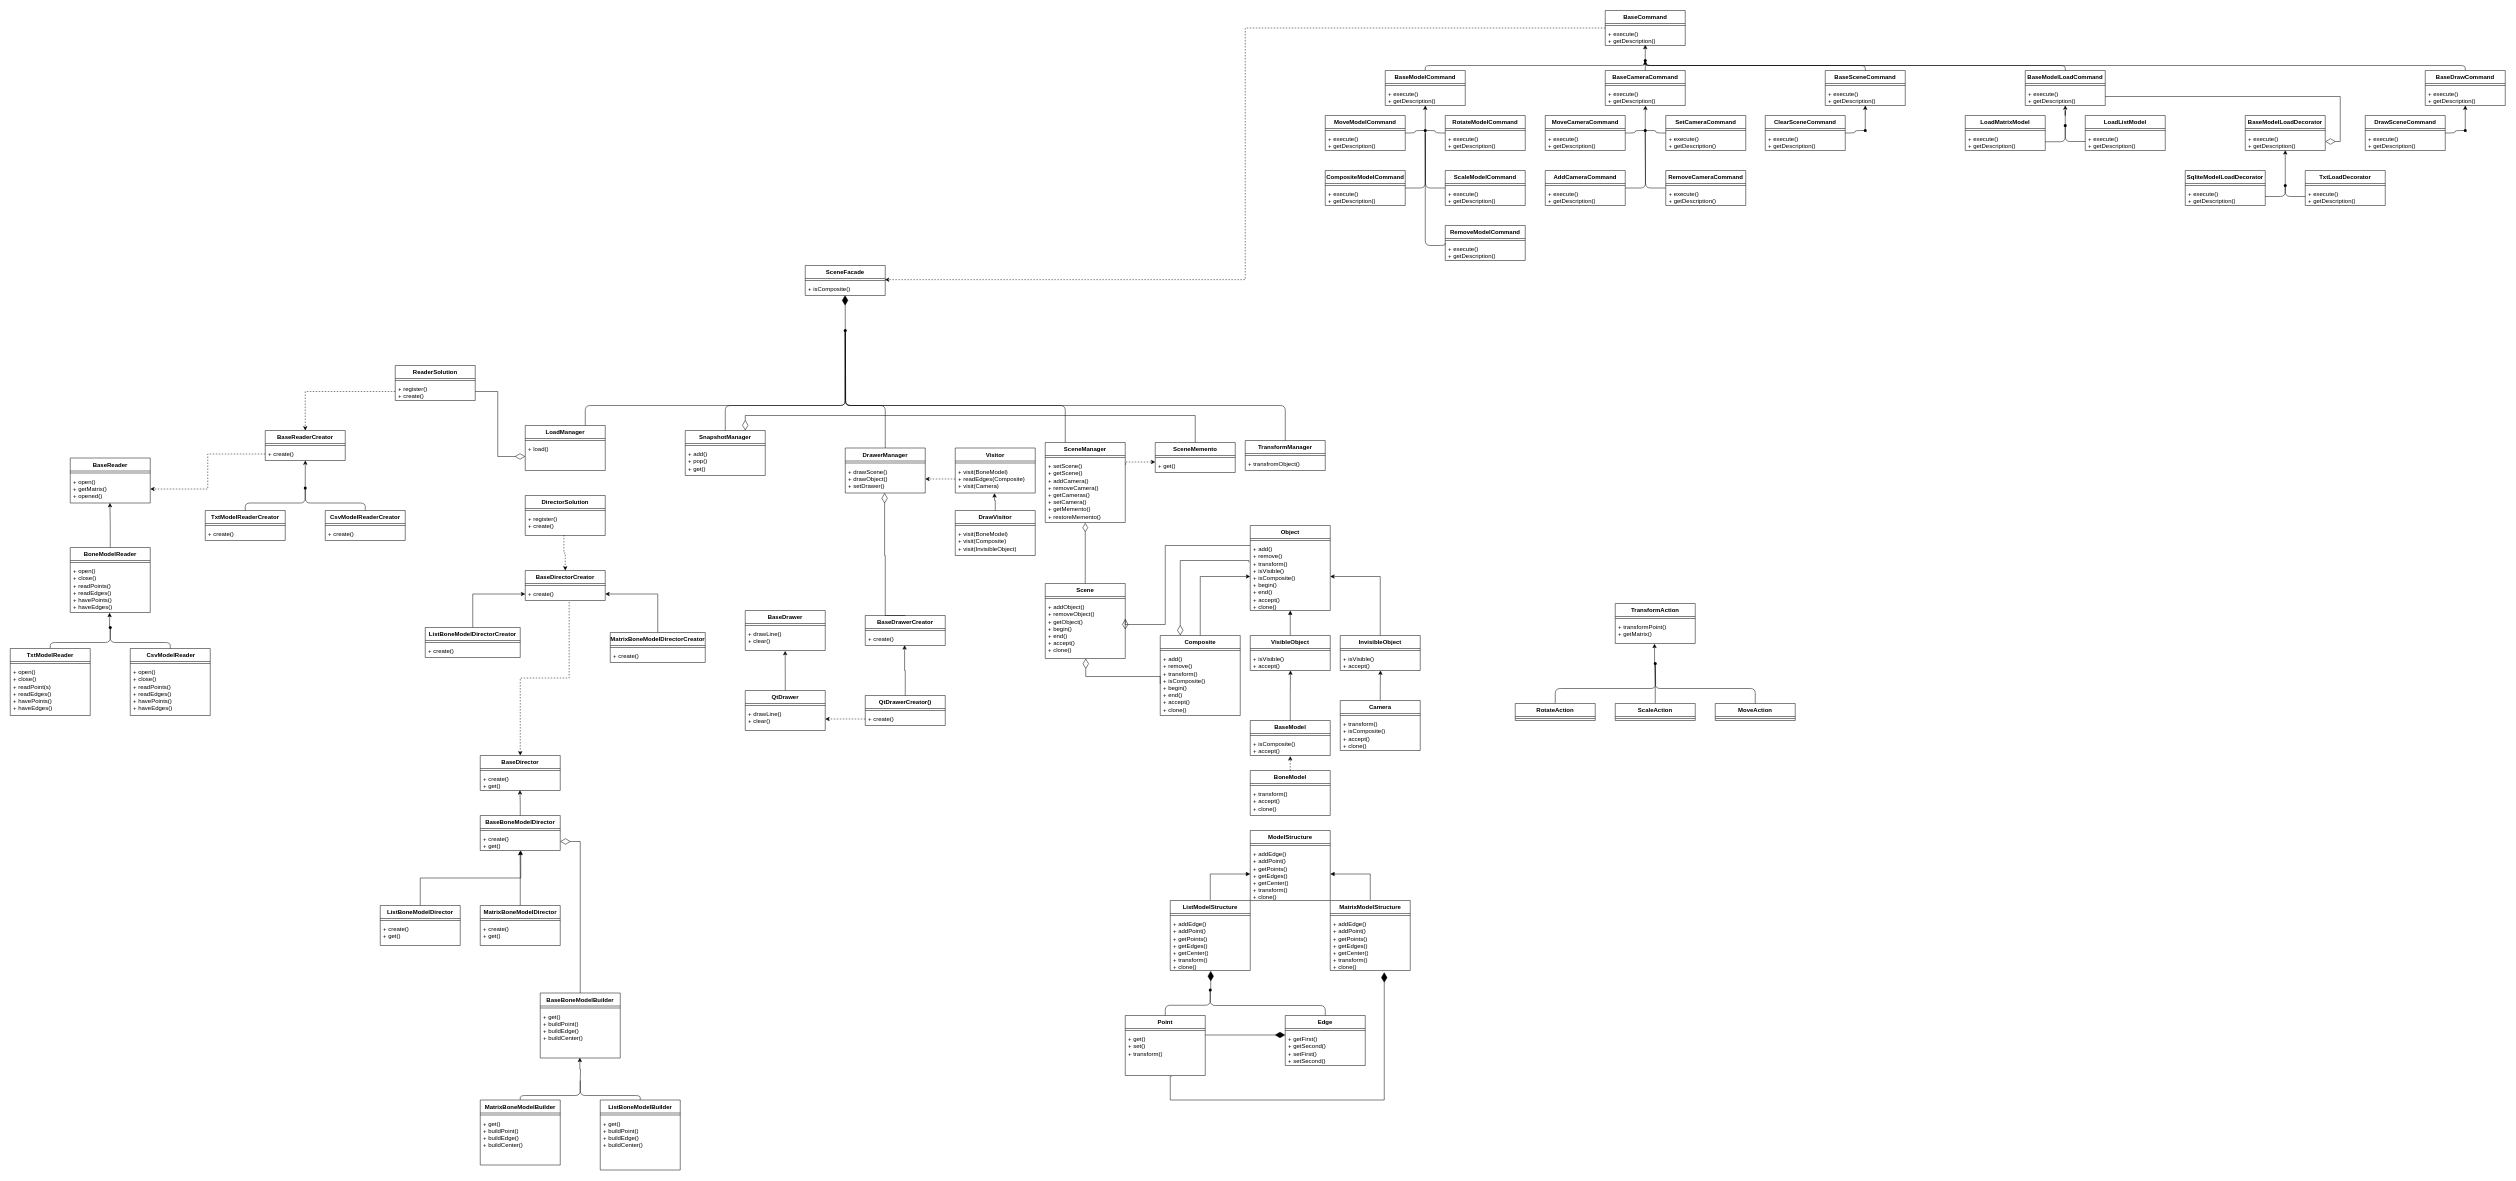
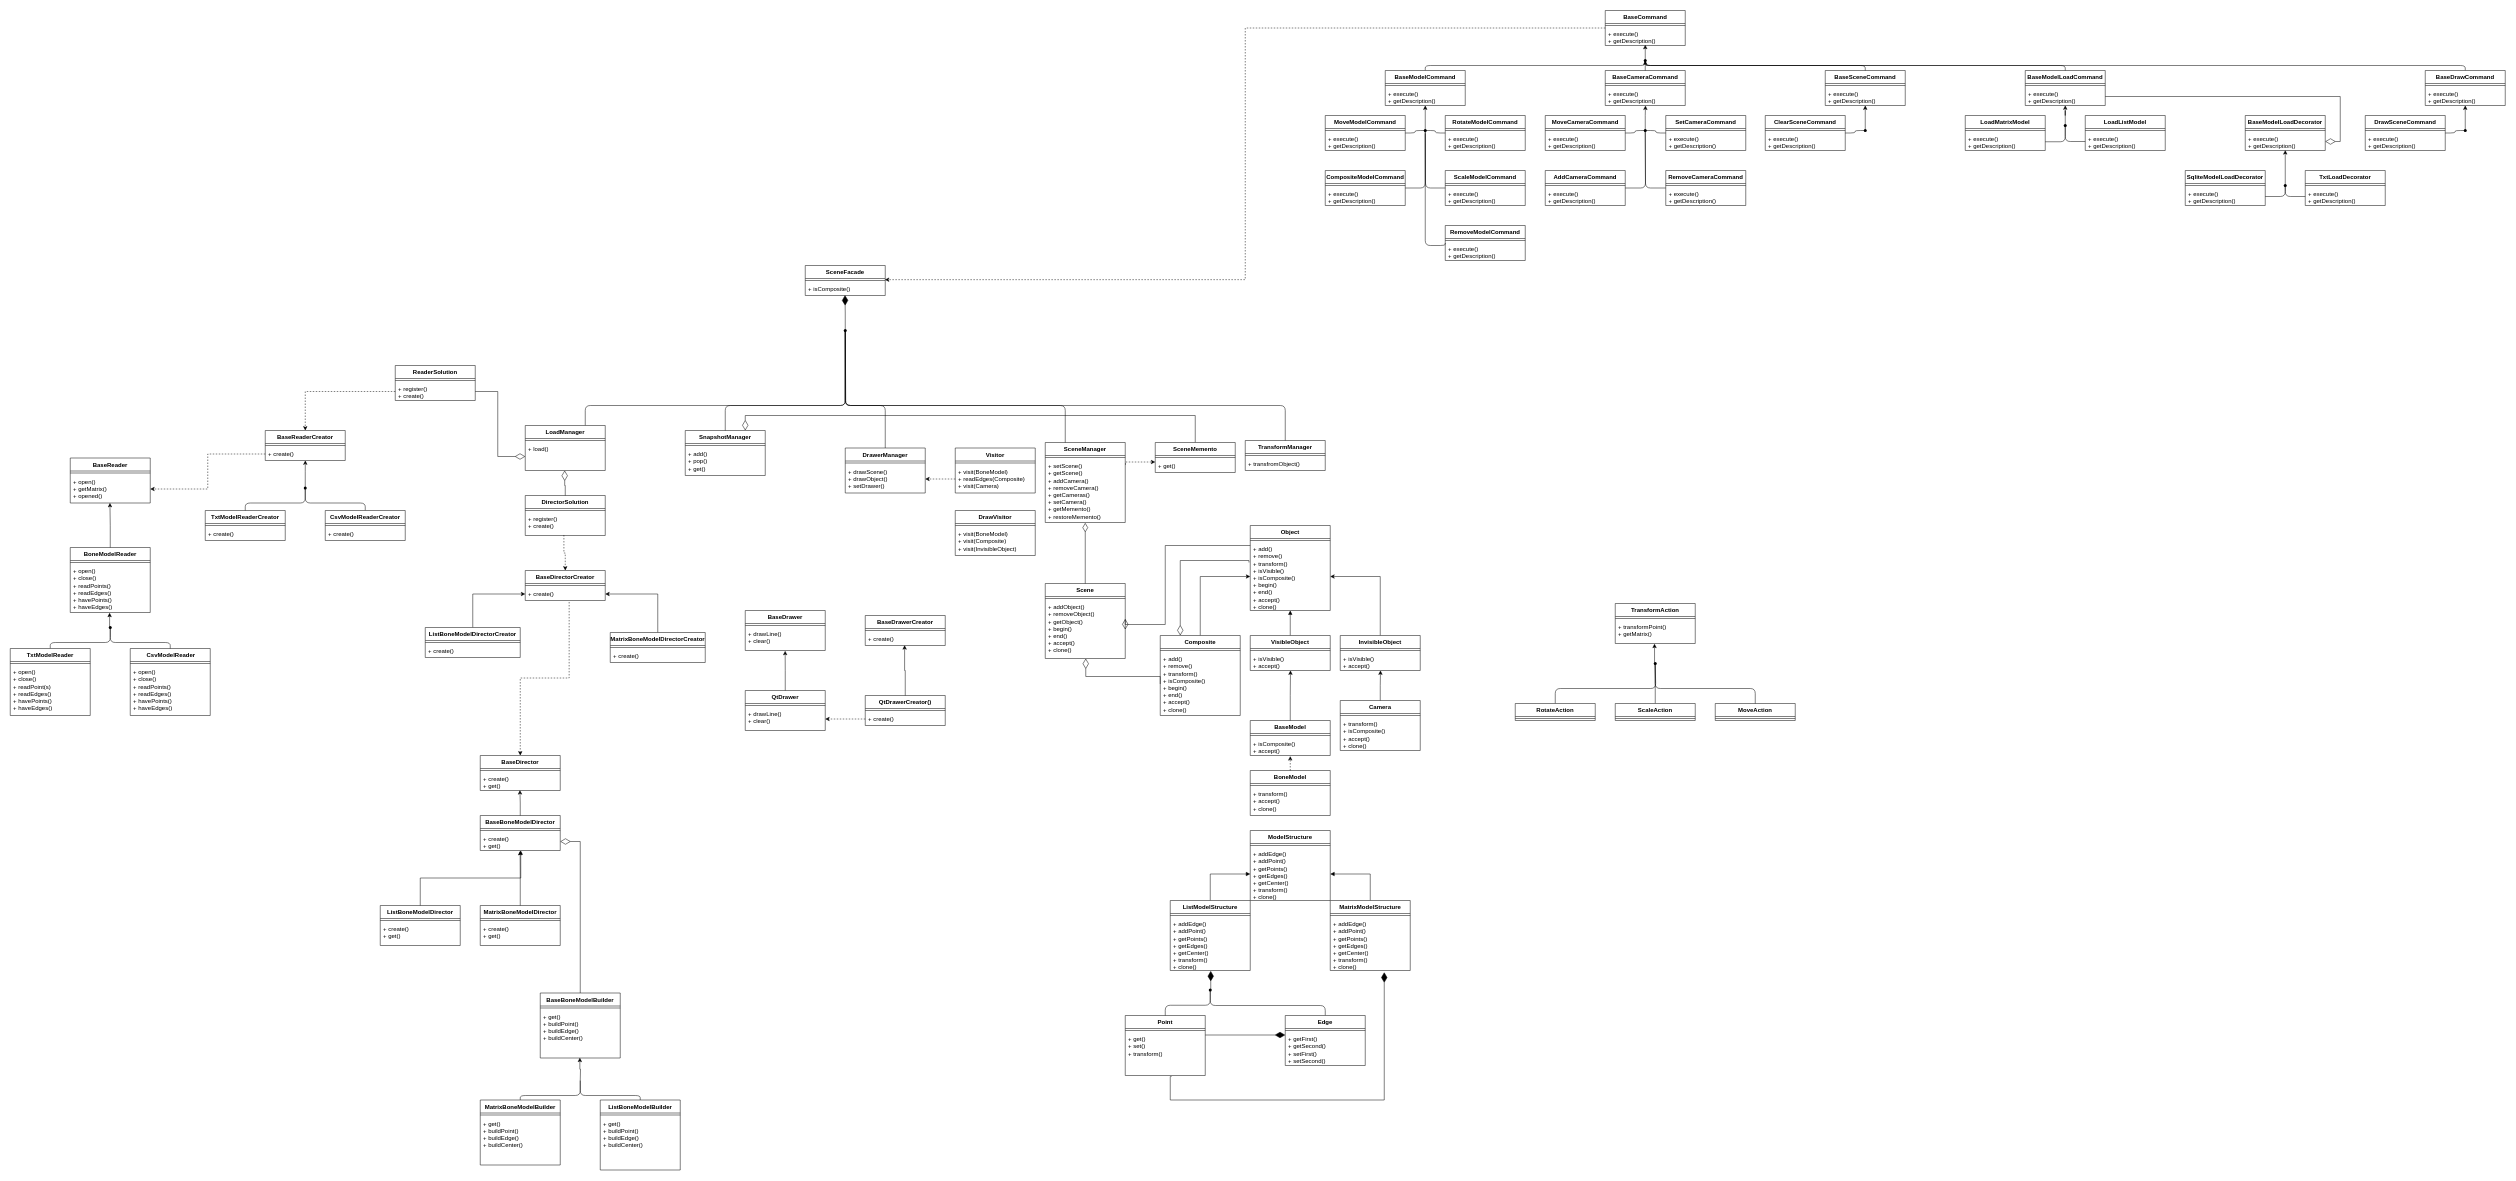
none -> (565, 487)
(995, 497) -> none
(885, 560) -> none
